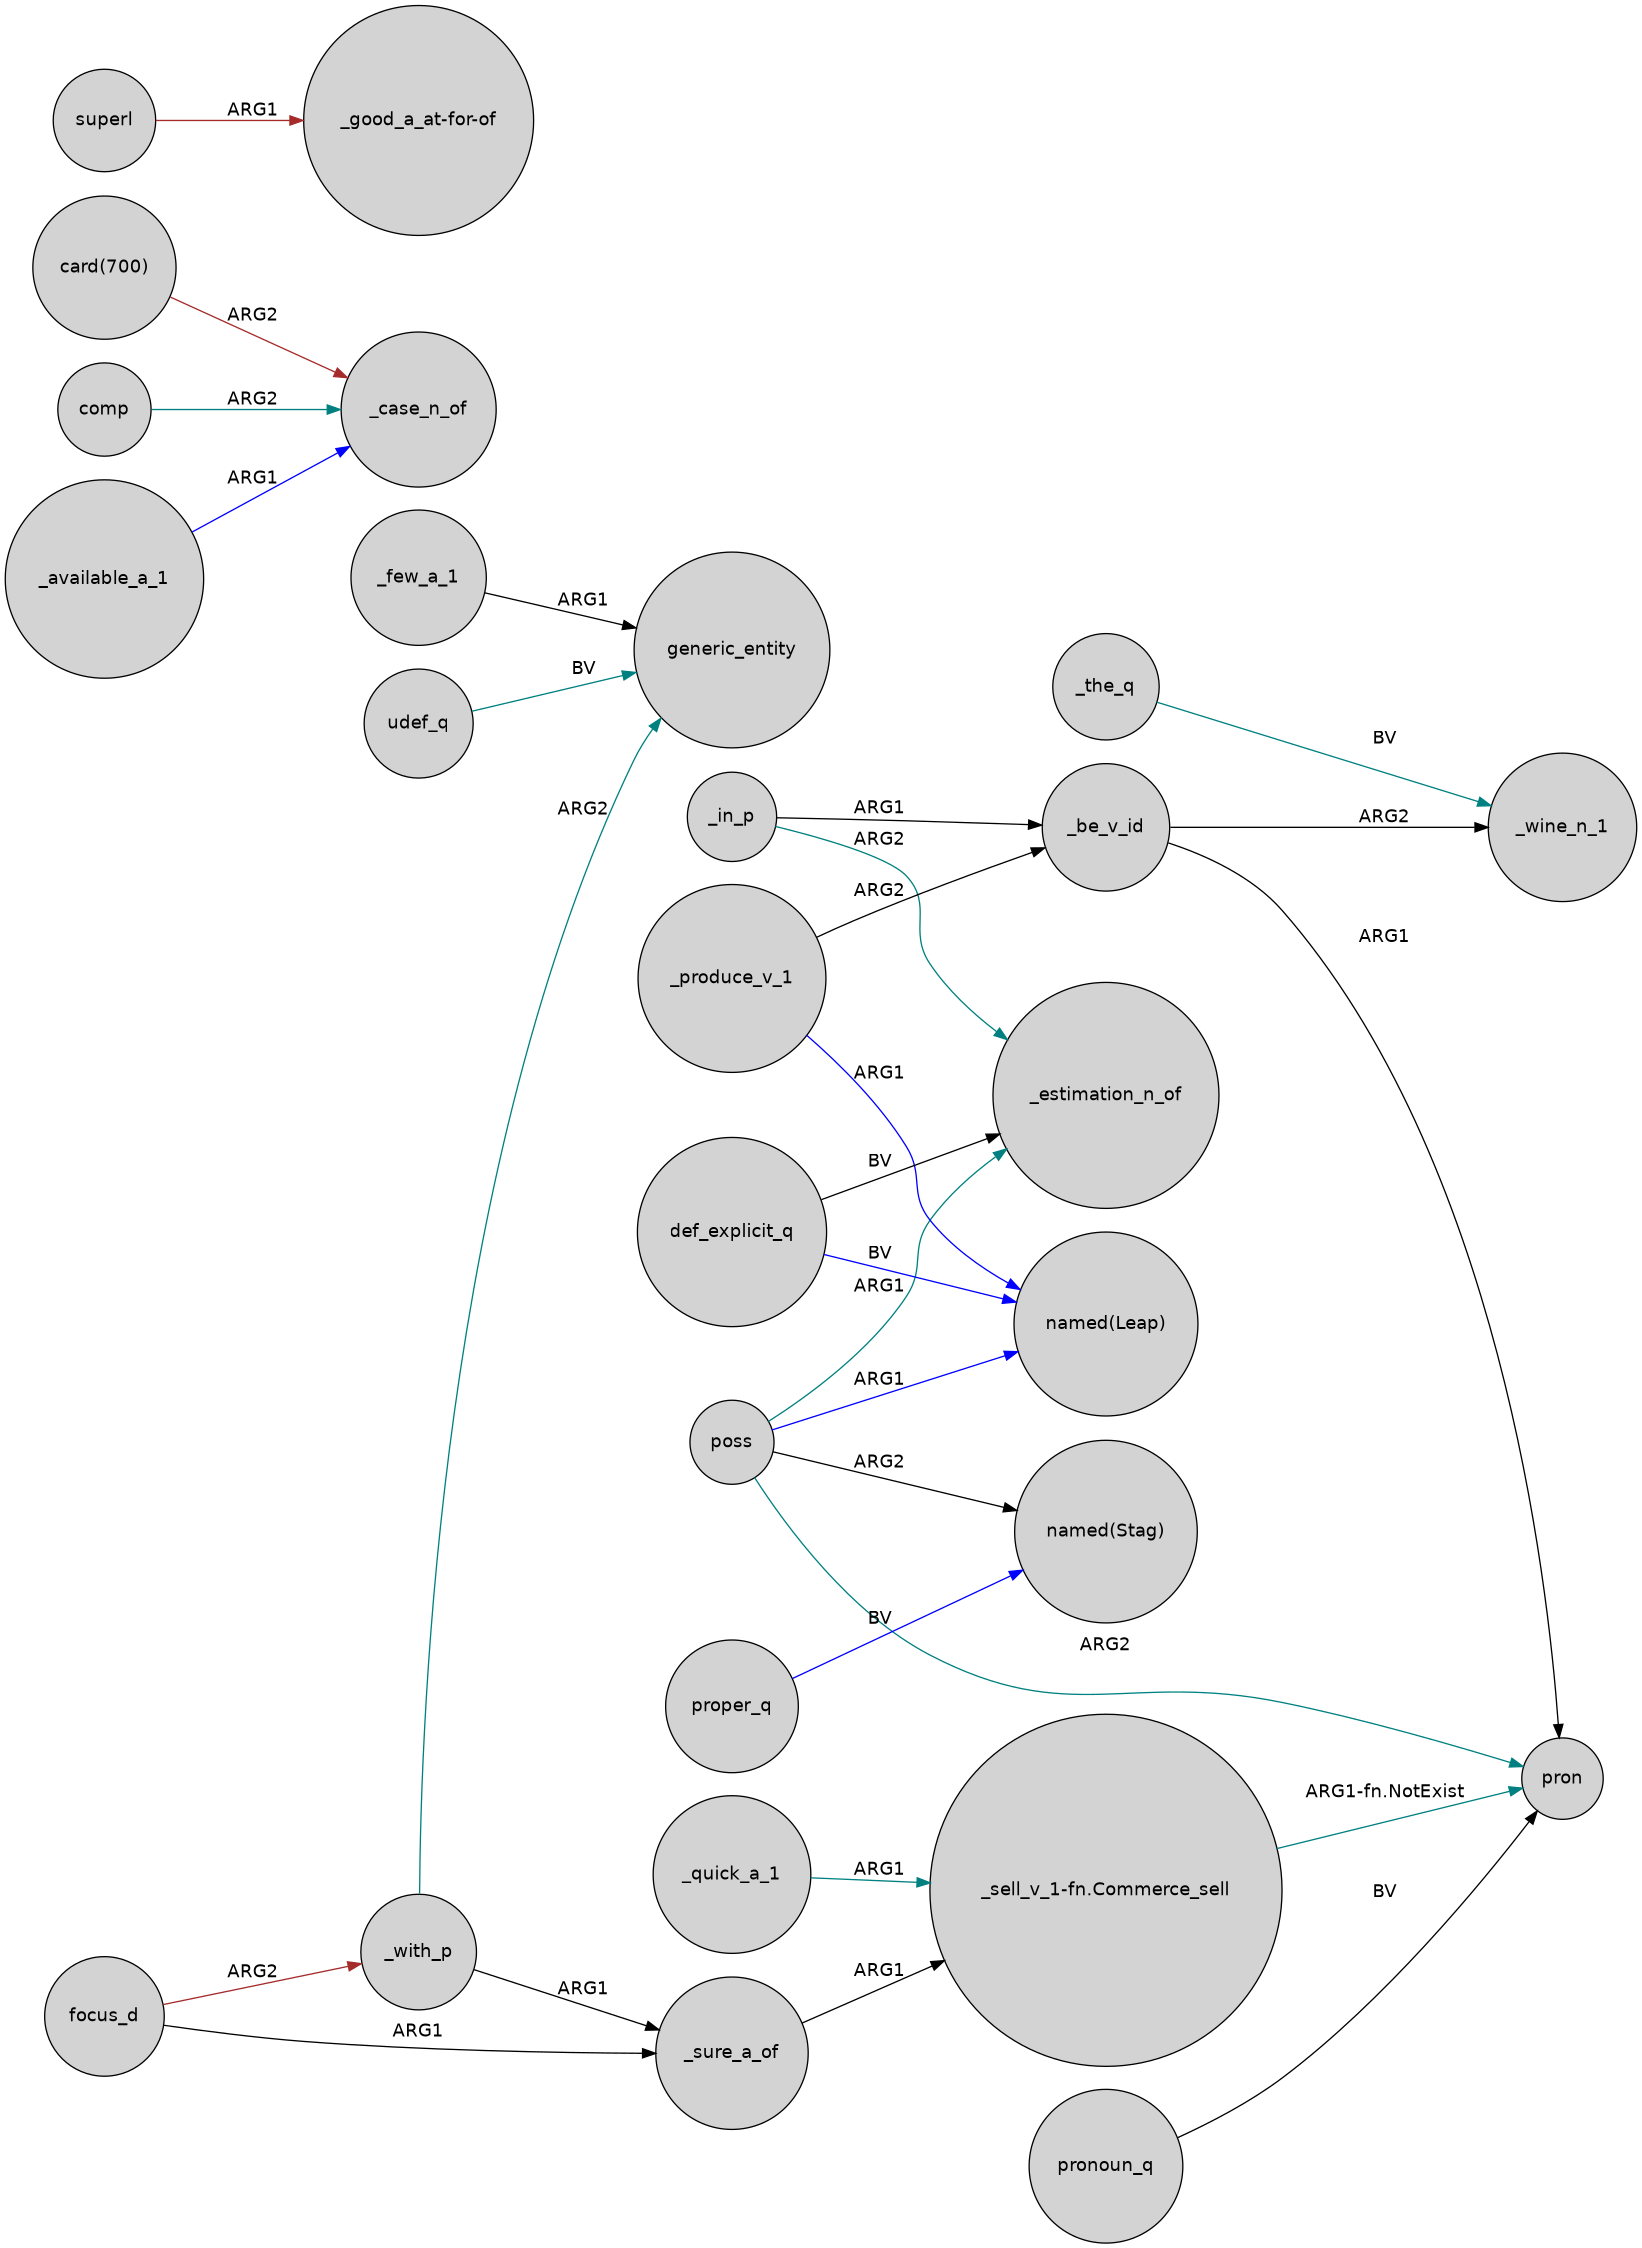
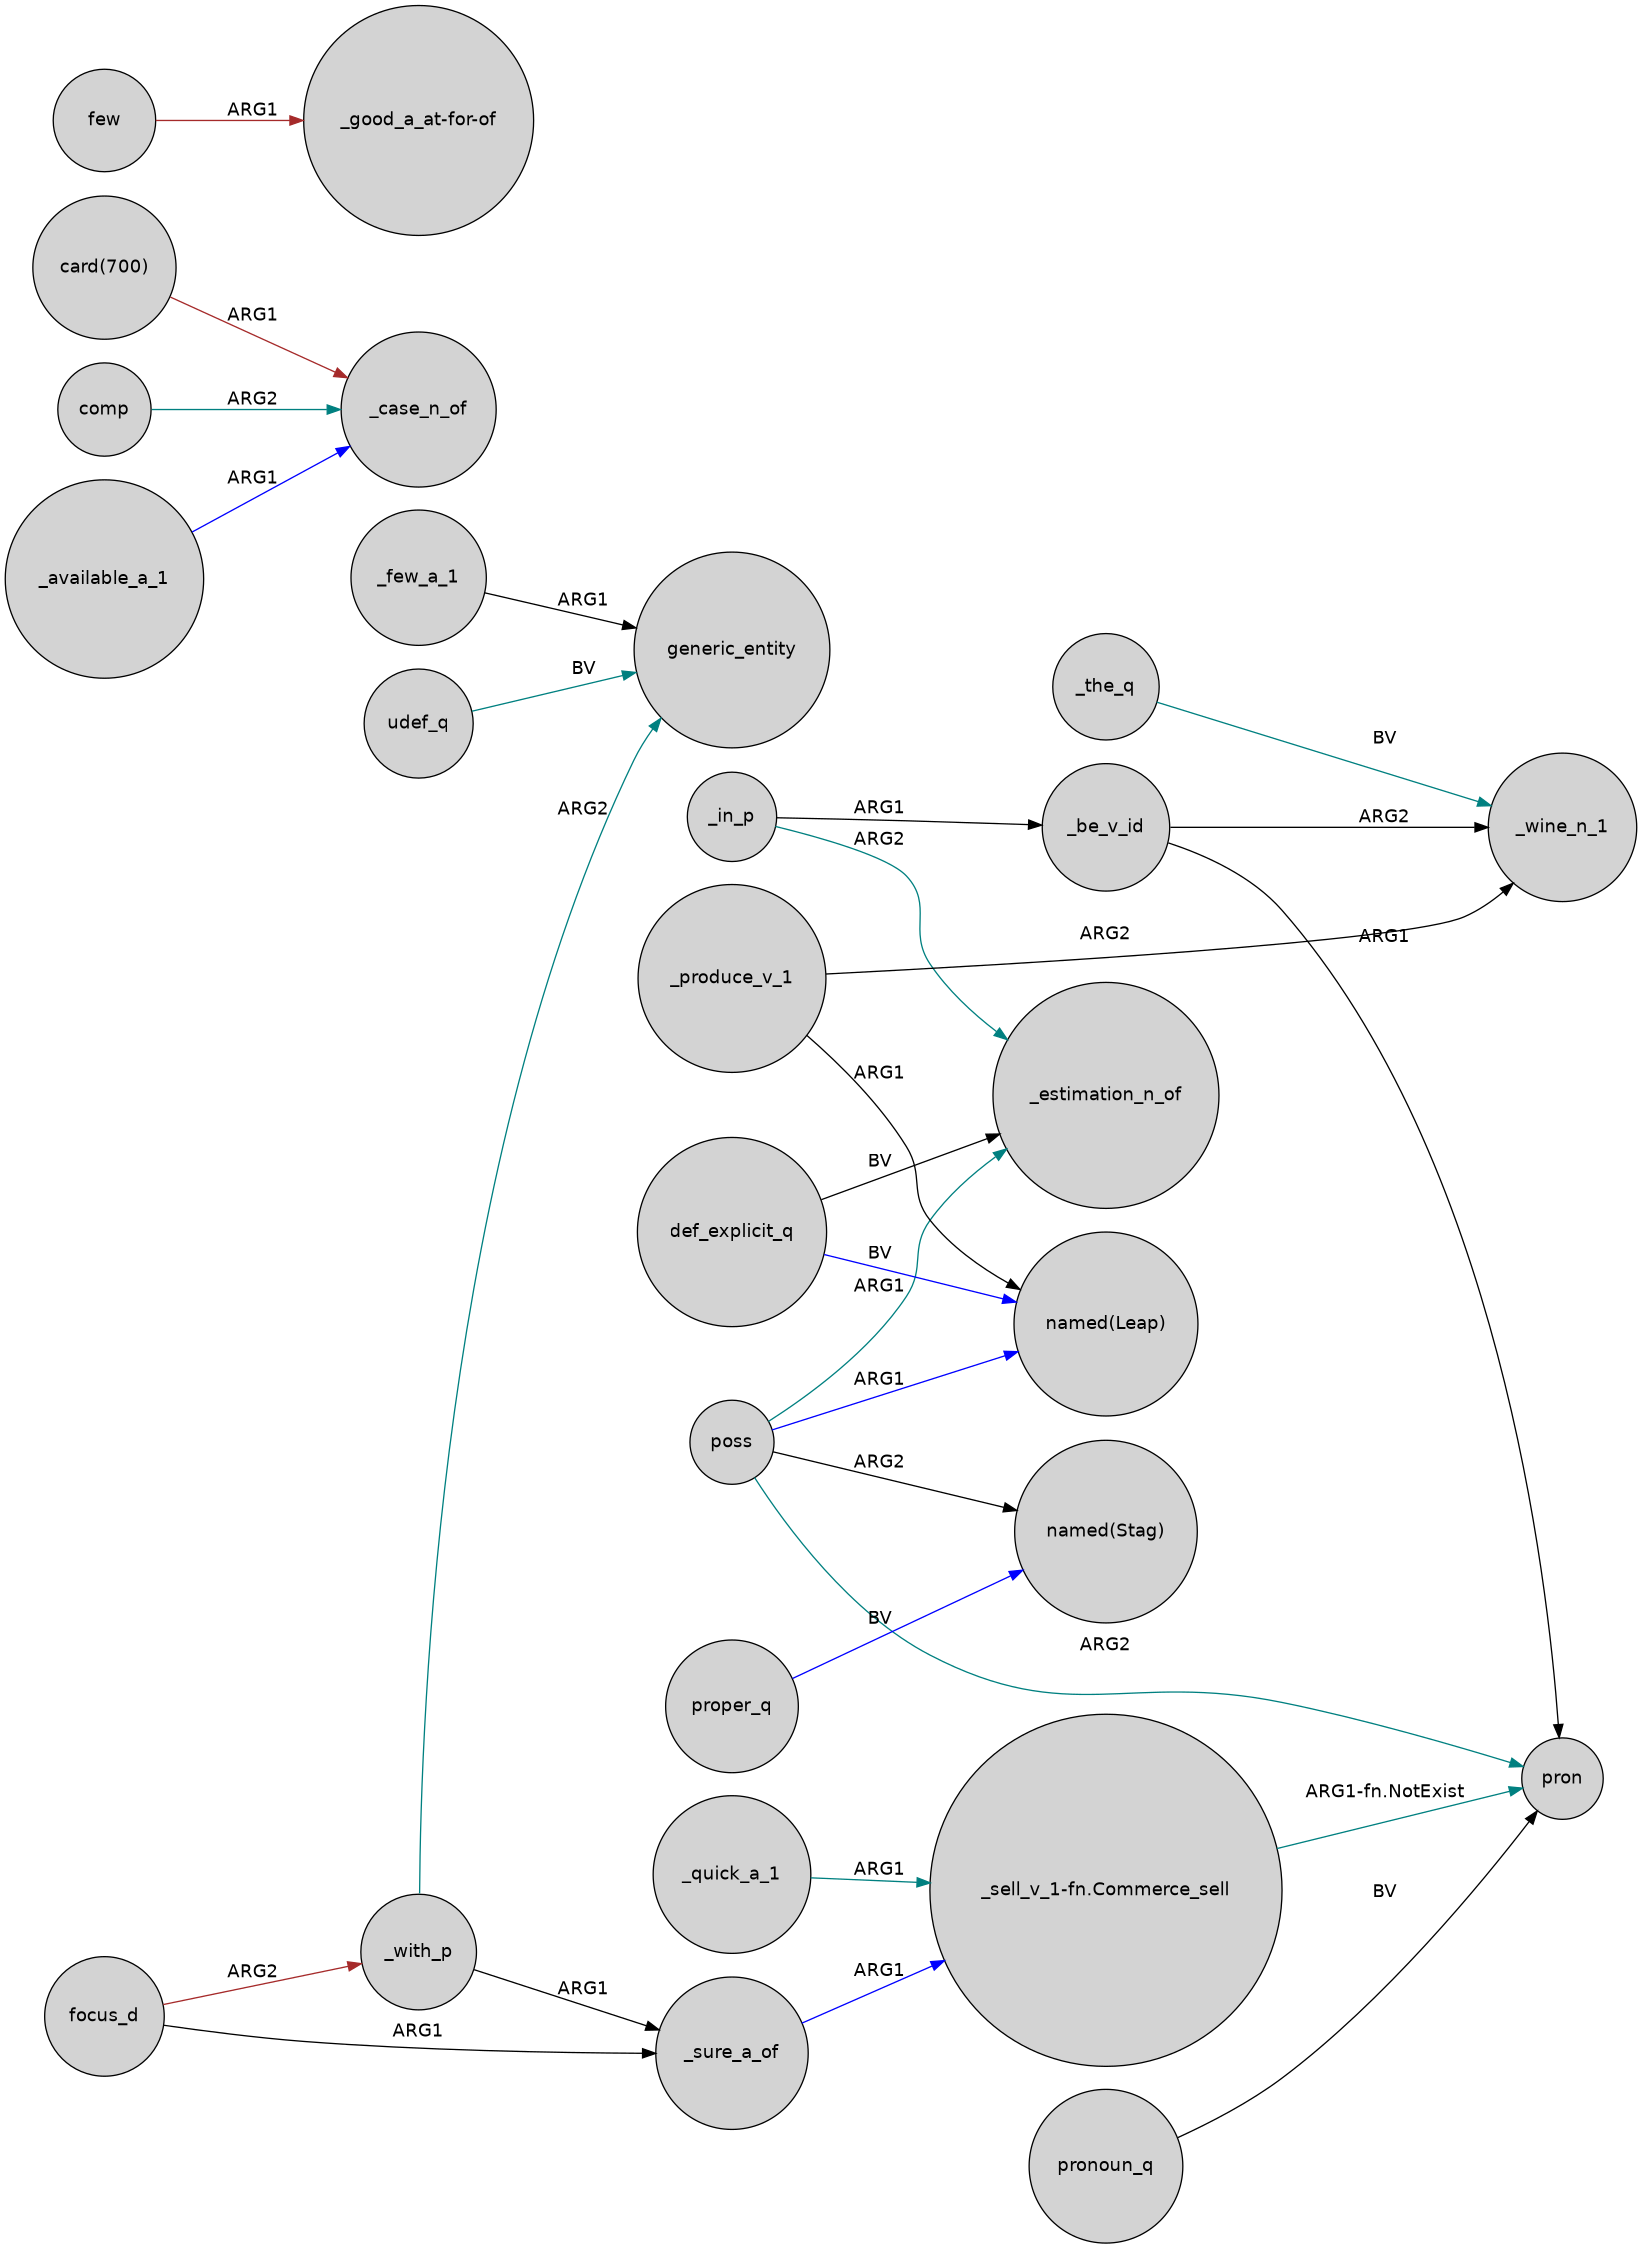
(104, 120) -> (104, 120)
(253, 316) -> (253, 316)
(929, 890) -> (1169, 953)
(909, 1152) -> (909, 1152)
(867, 1995) -> (867, 1995)
